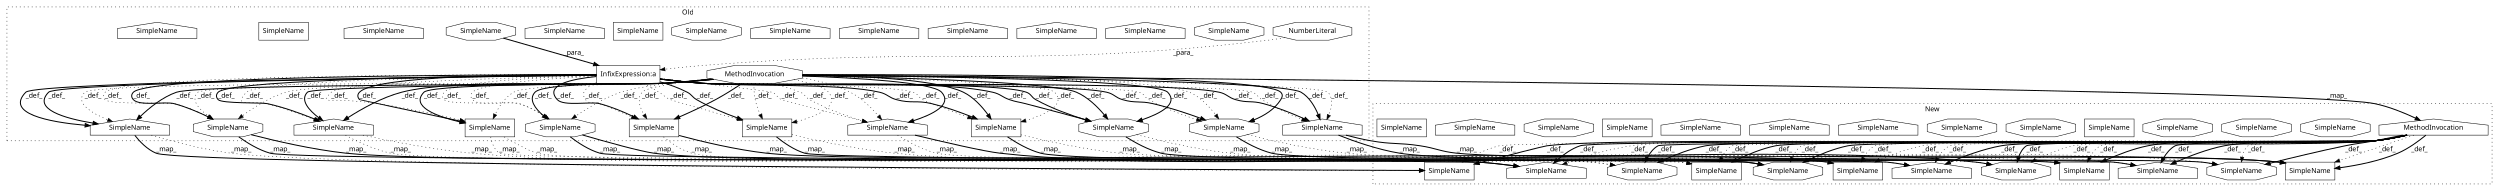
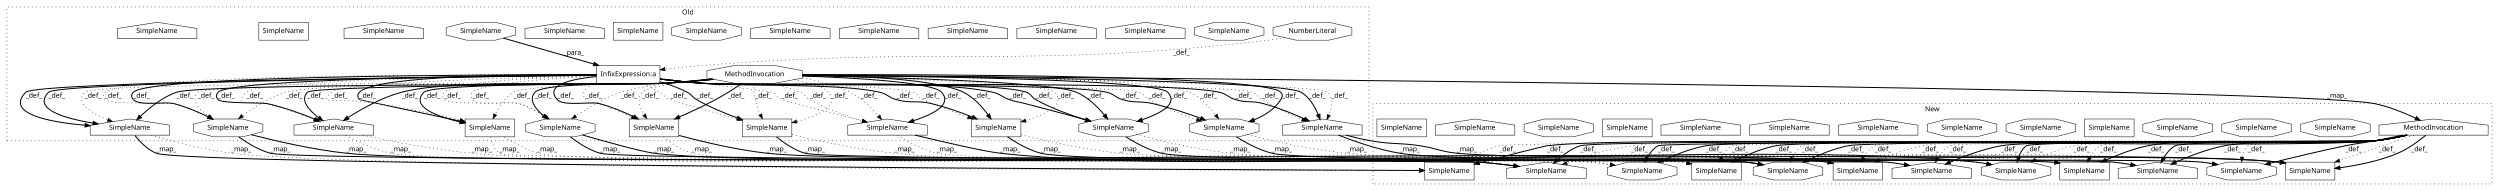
(1183, 53) -> (1182, 53)
